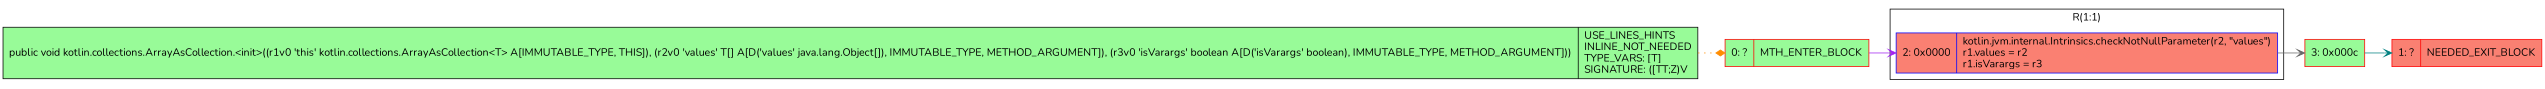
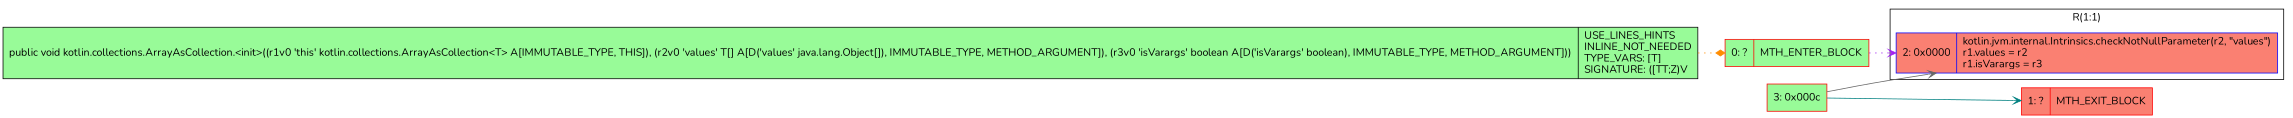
(1879, 53) -> (1879, 53)
(2288, 53) -> (1878, 82)
(2481, 53) -> (2101, 101)
